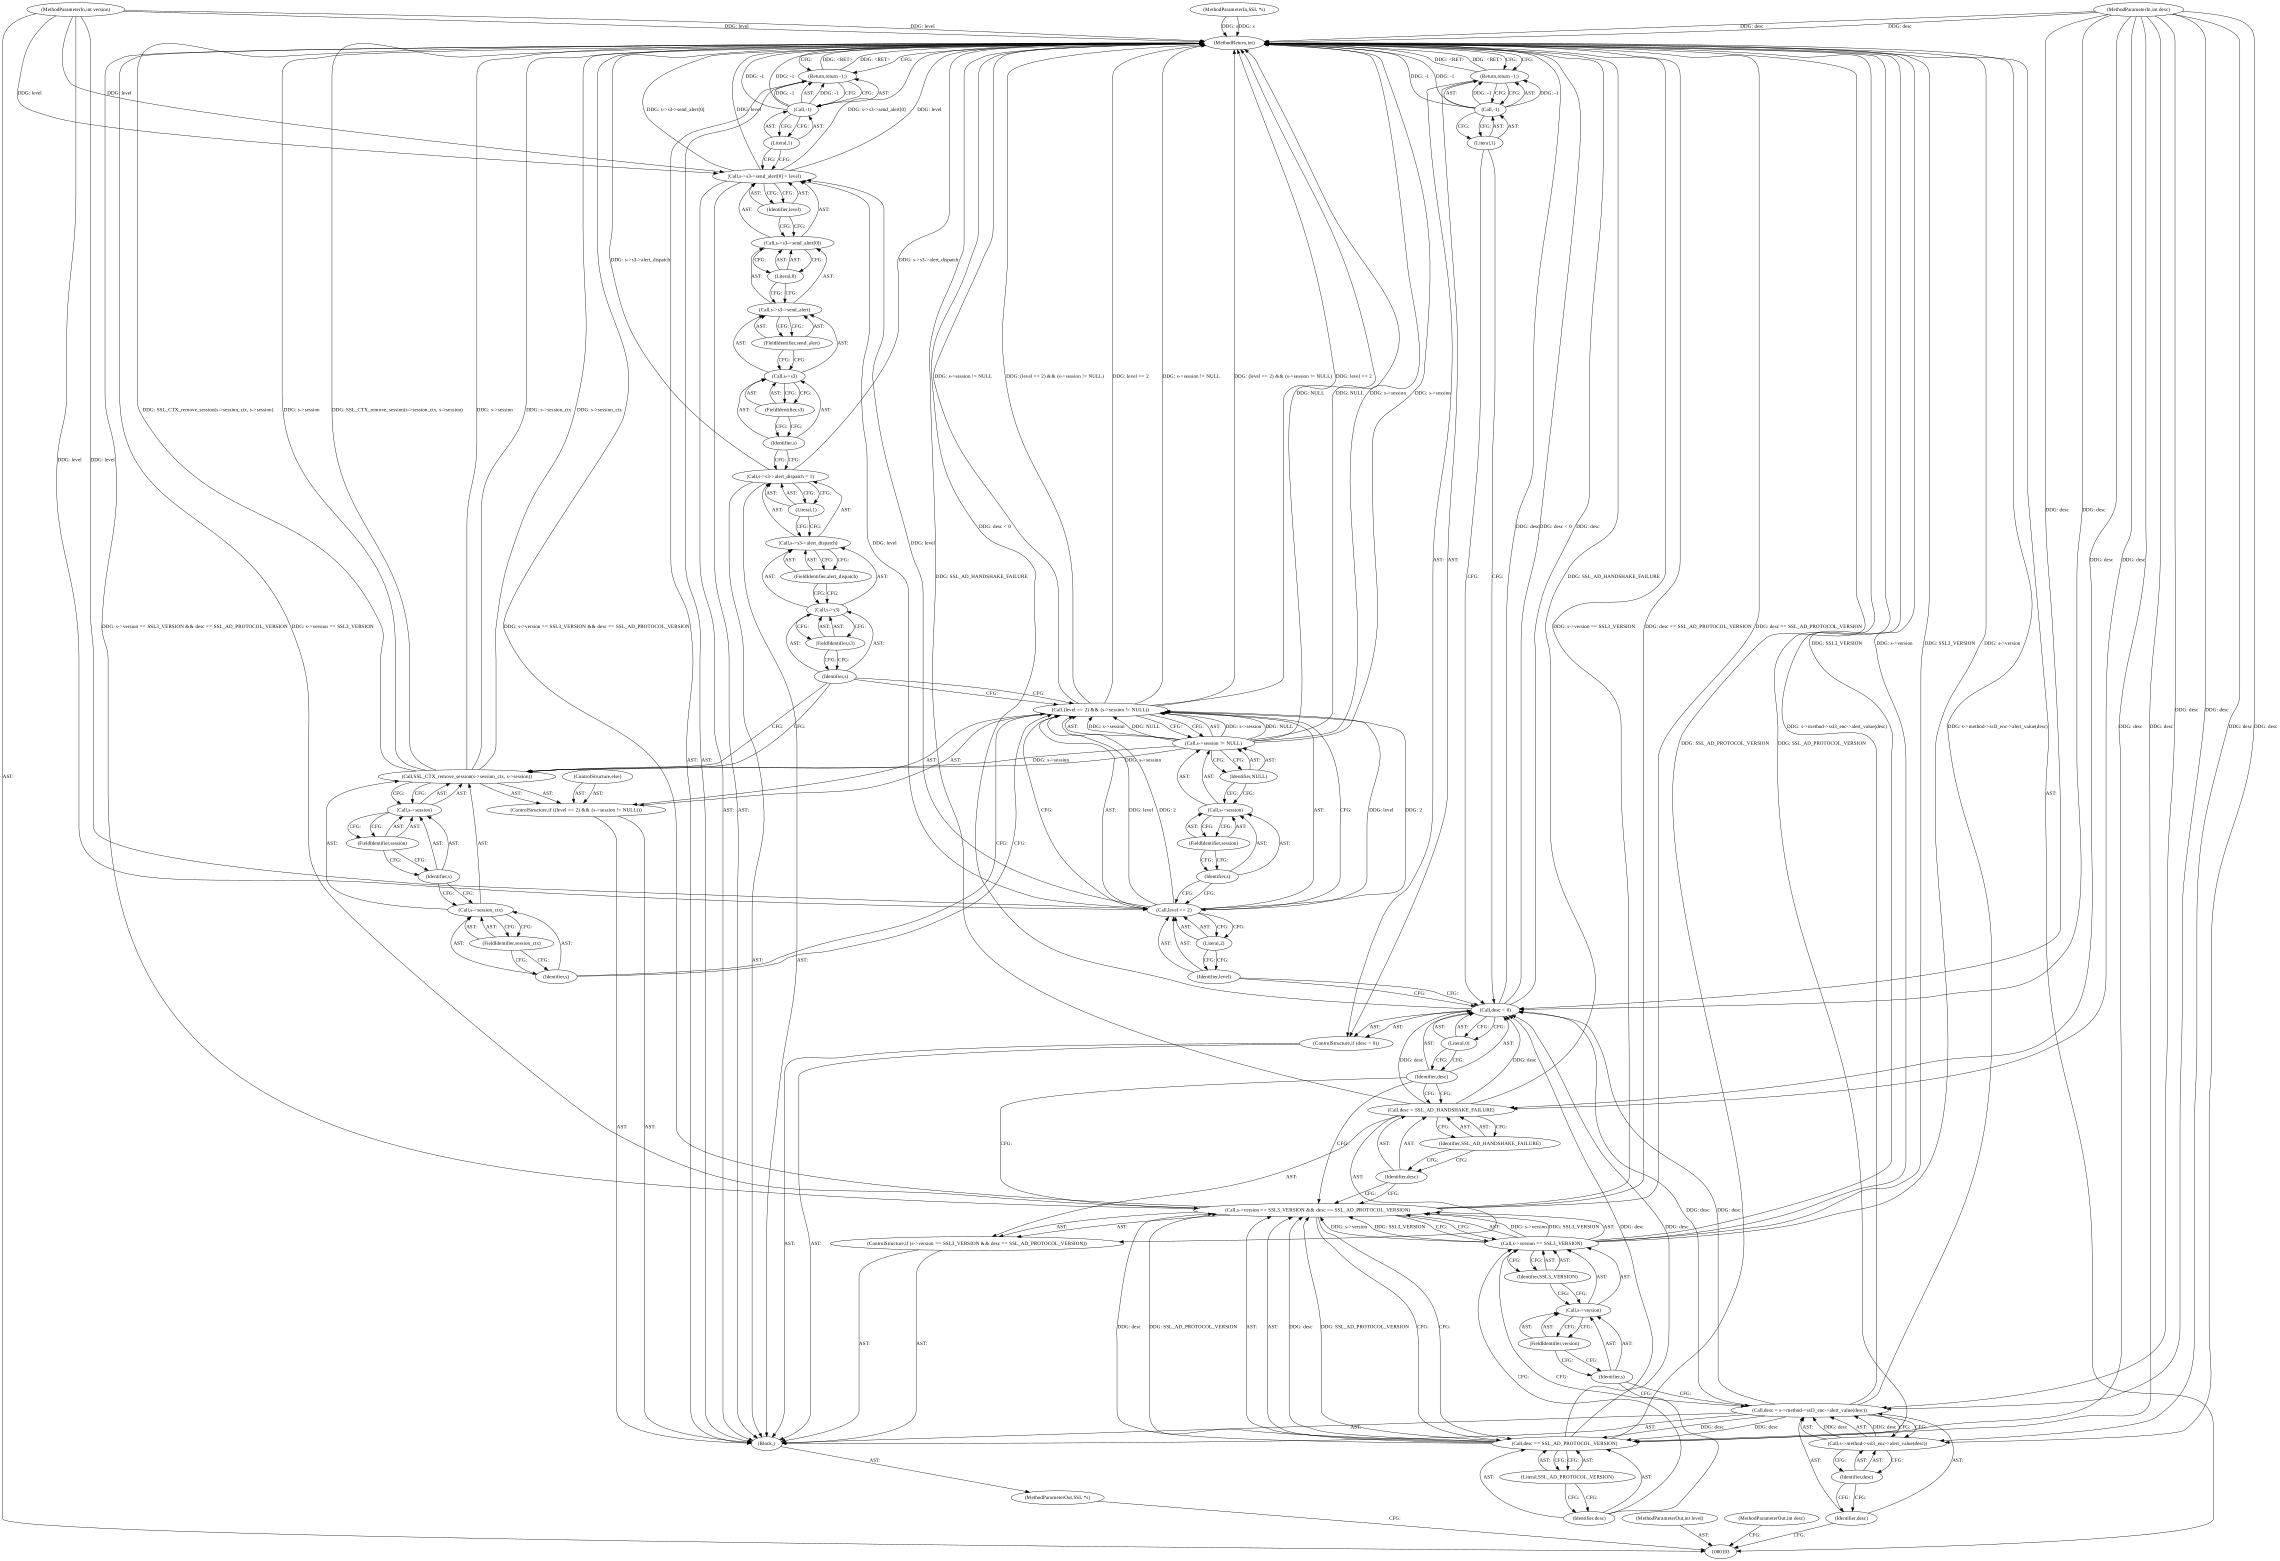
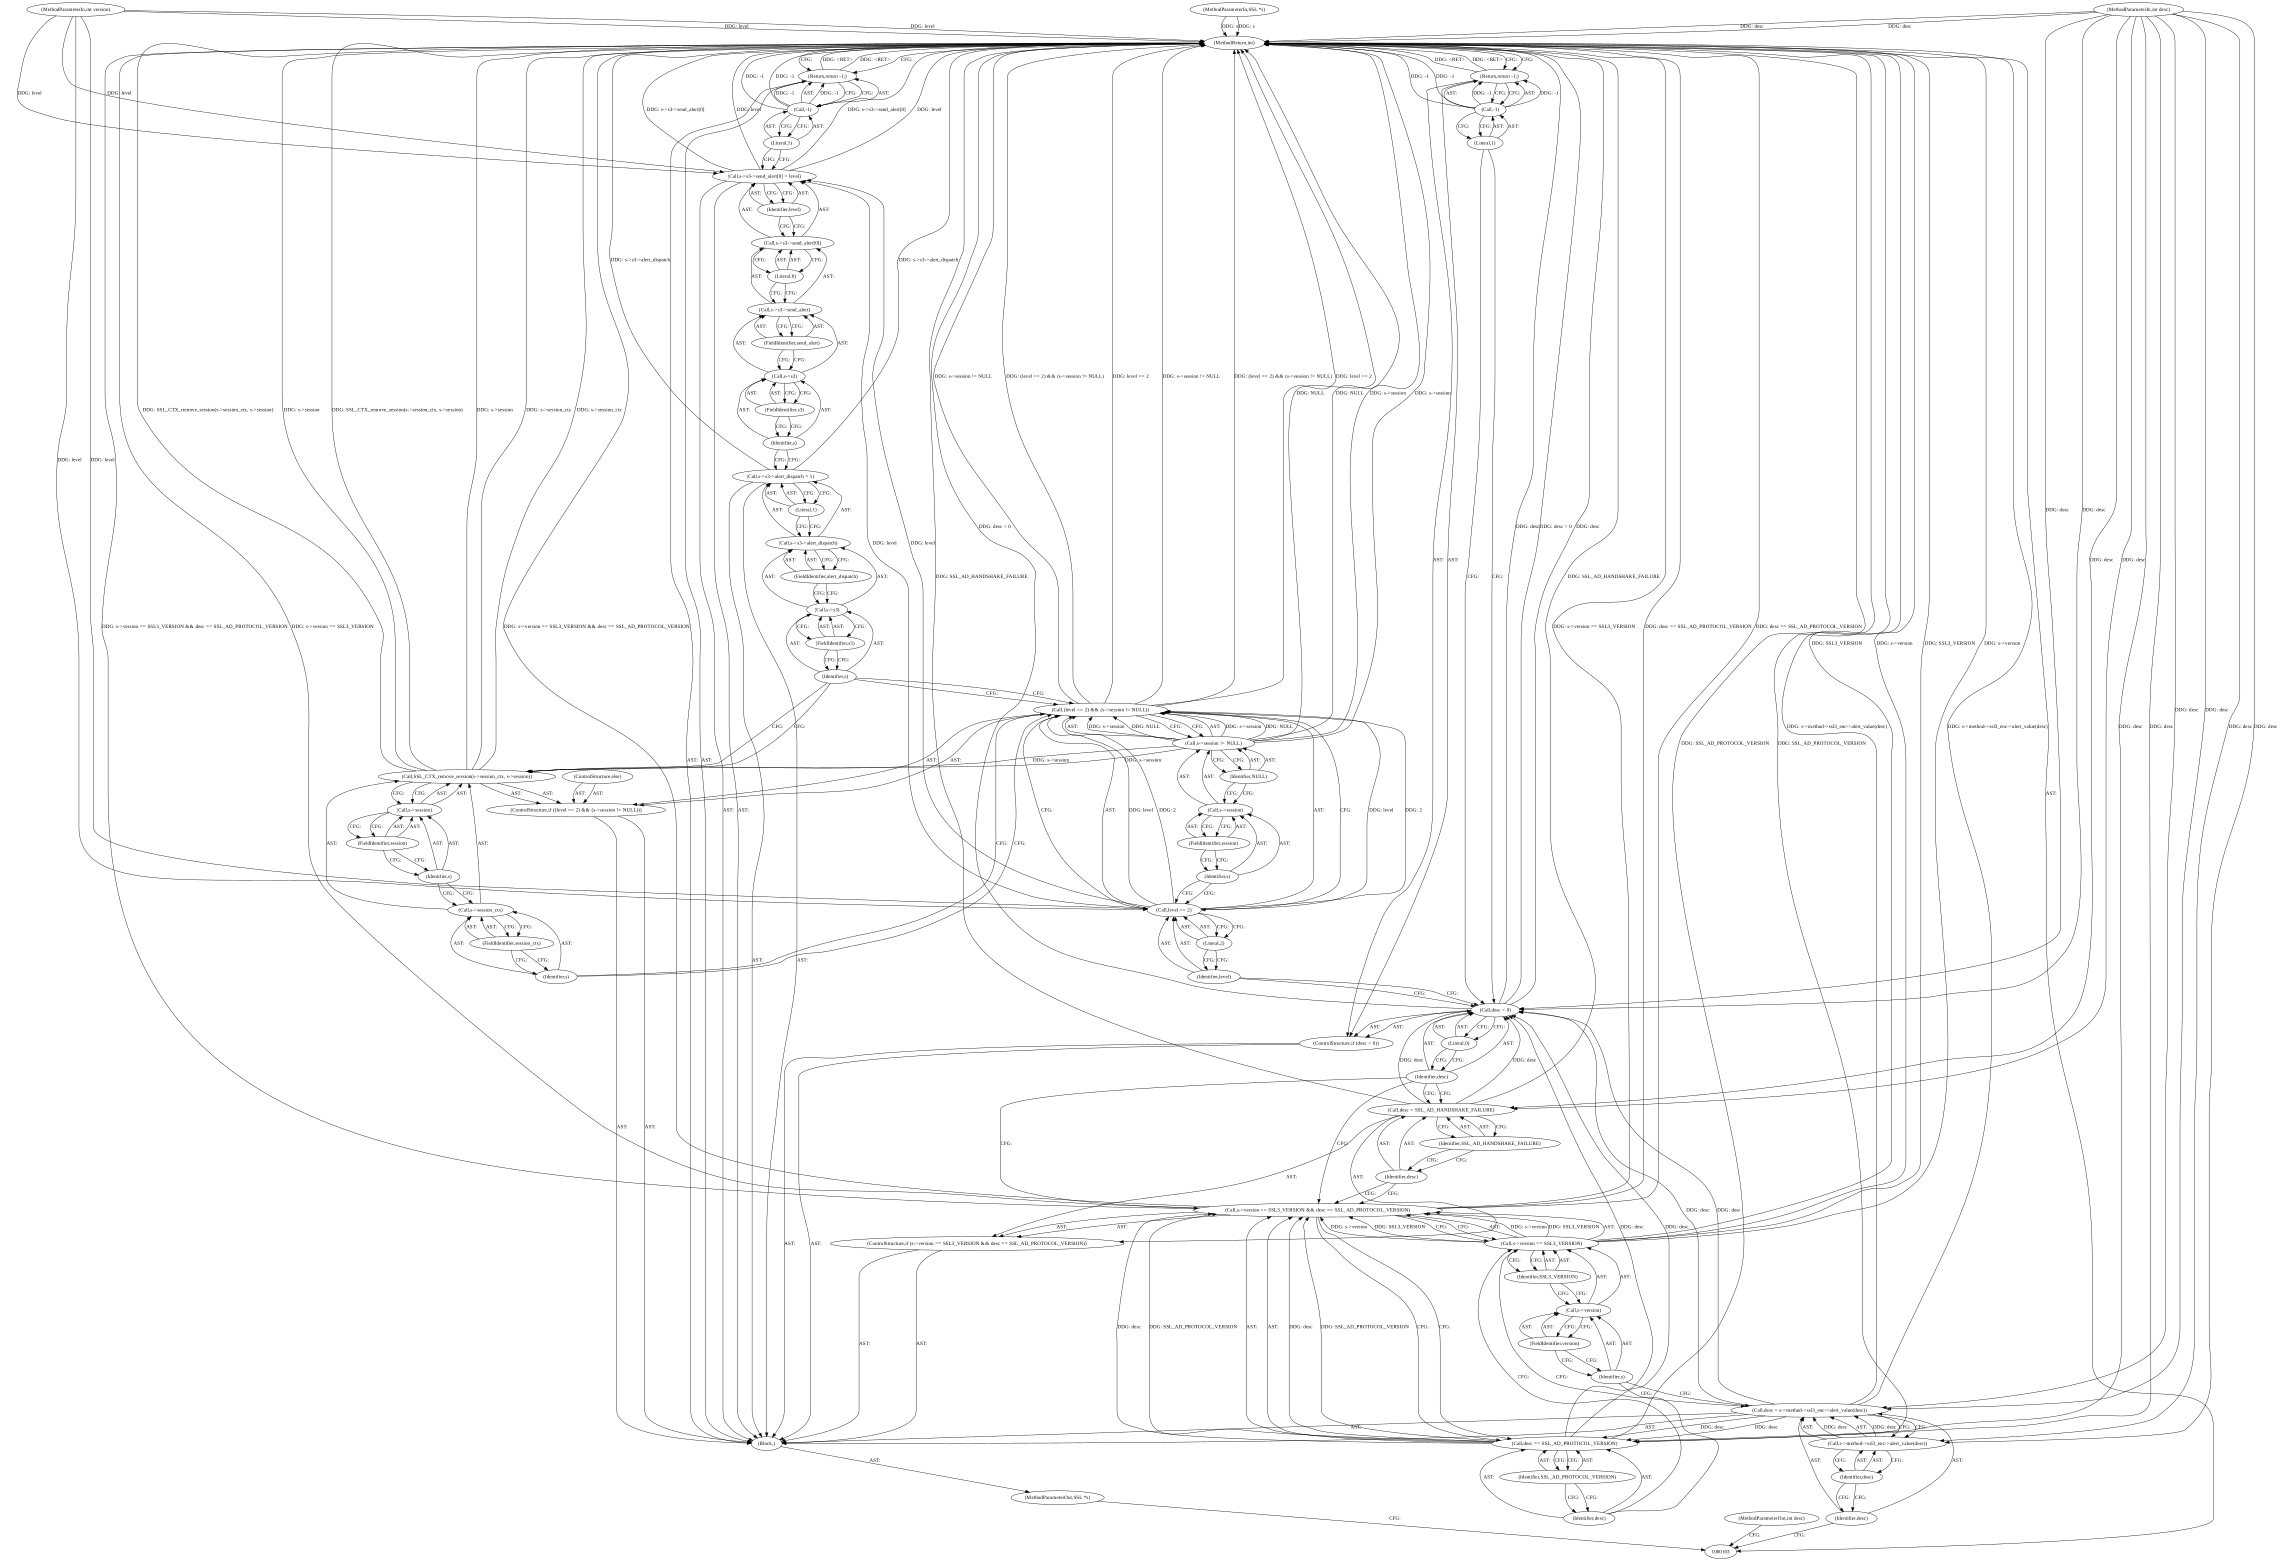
(1567, 1477) -> (1567, 1477)
(1670, 1518) -> none
(90, 1527) -> none
